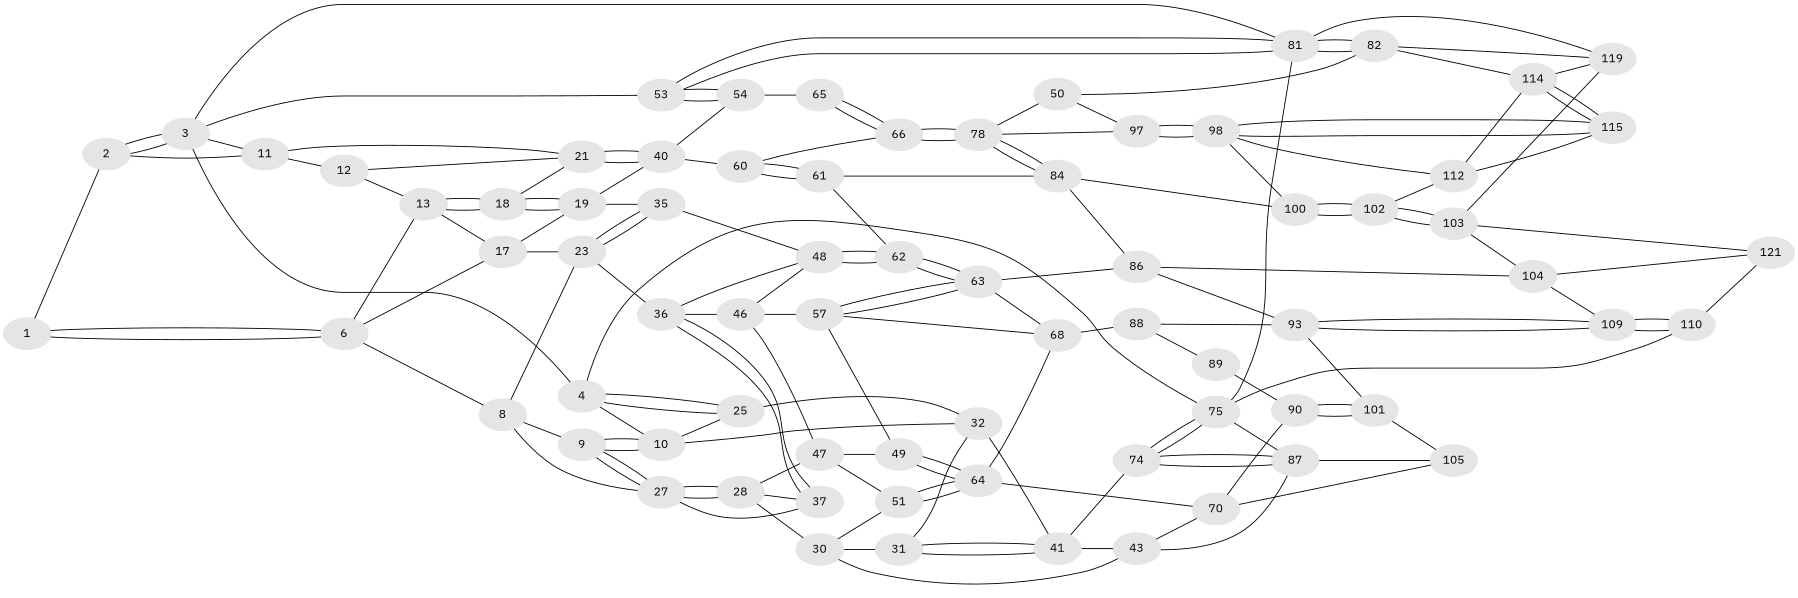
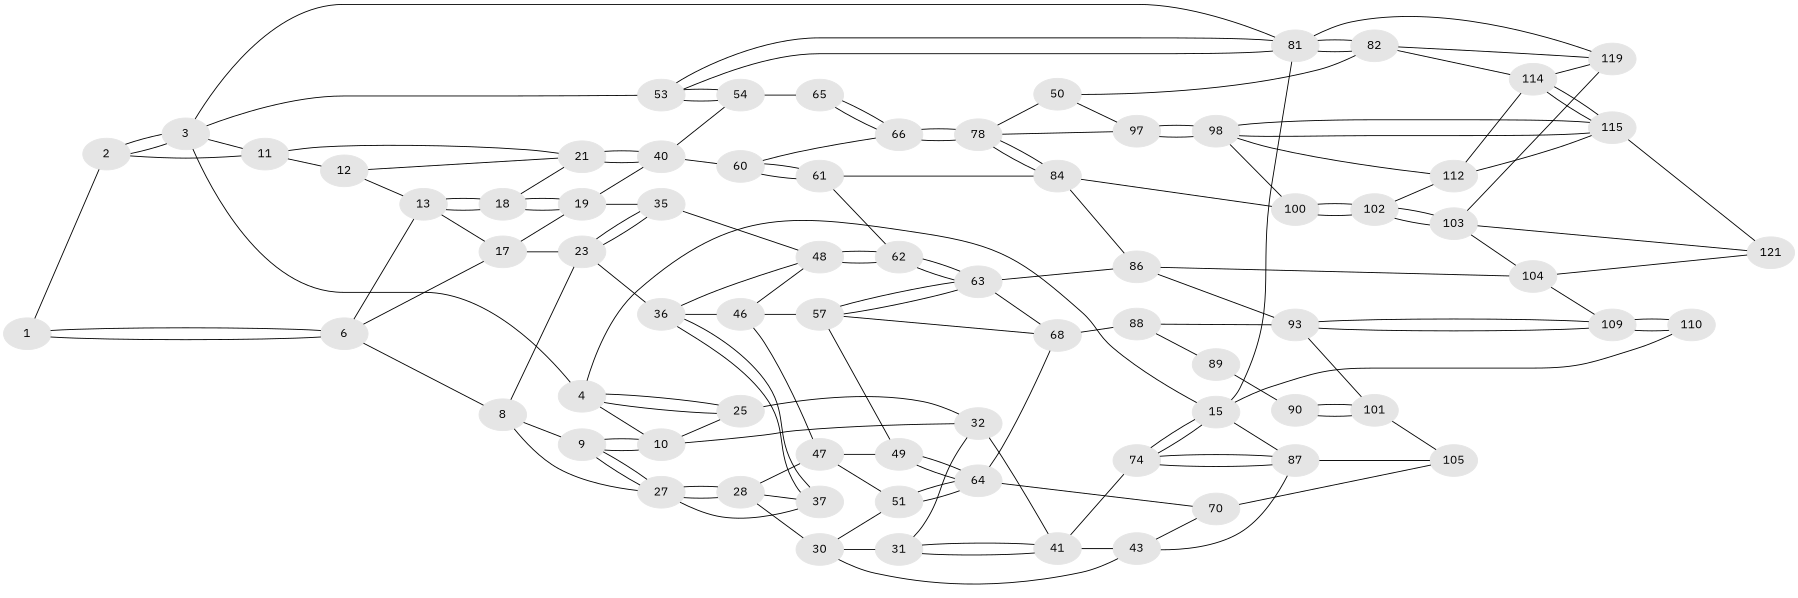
(1731, 289) -> (1692, 190)
(1216, 412) -> (1216, 412)
(1261, 450) -> none
